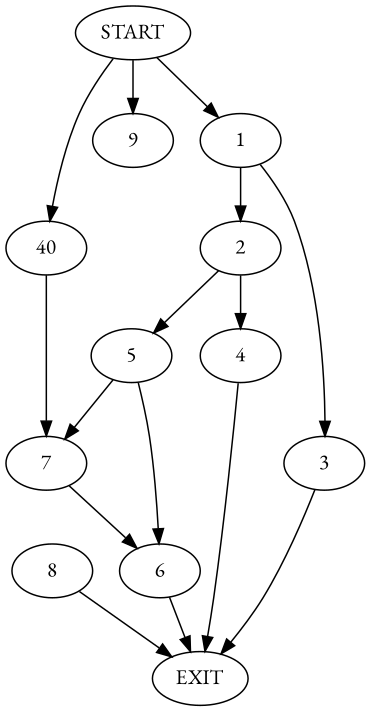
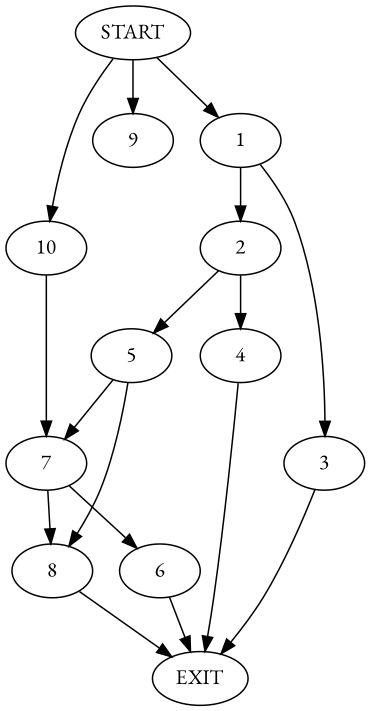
(46, 248) -> (46, 248)
(152, 455) -> (110, 461)
none -> (49, 510)
